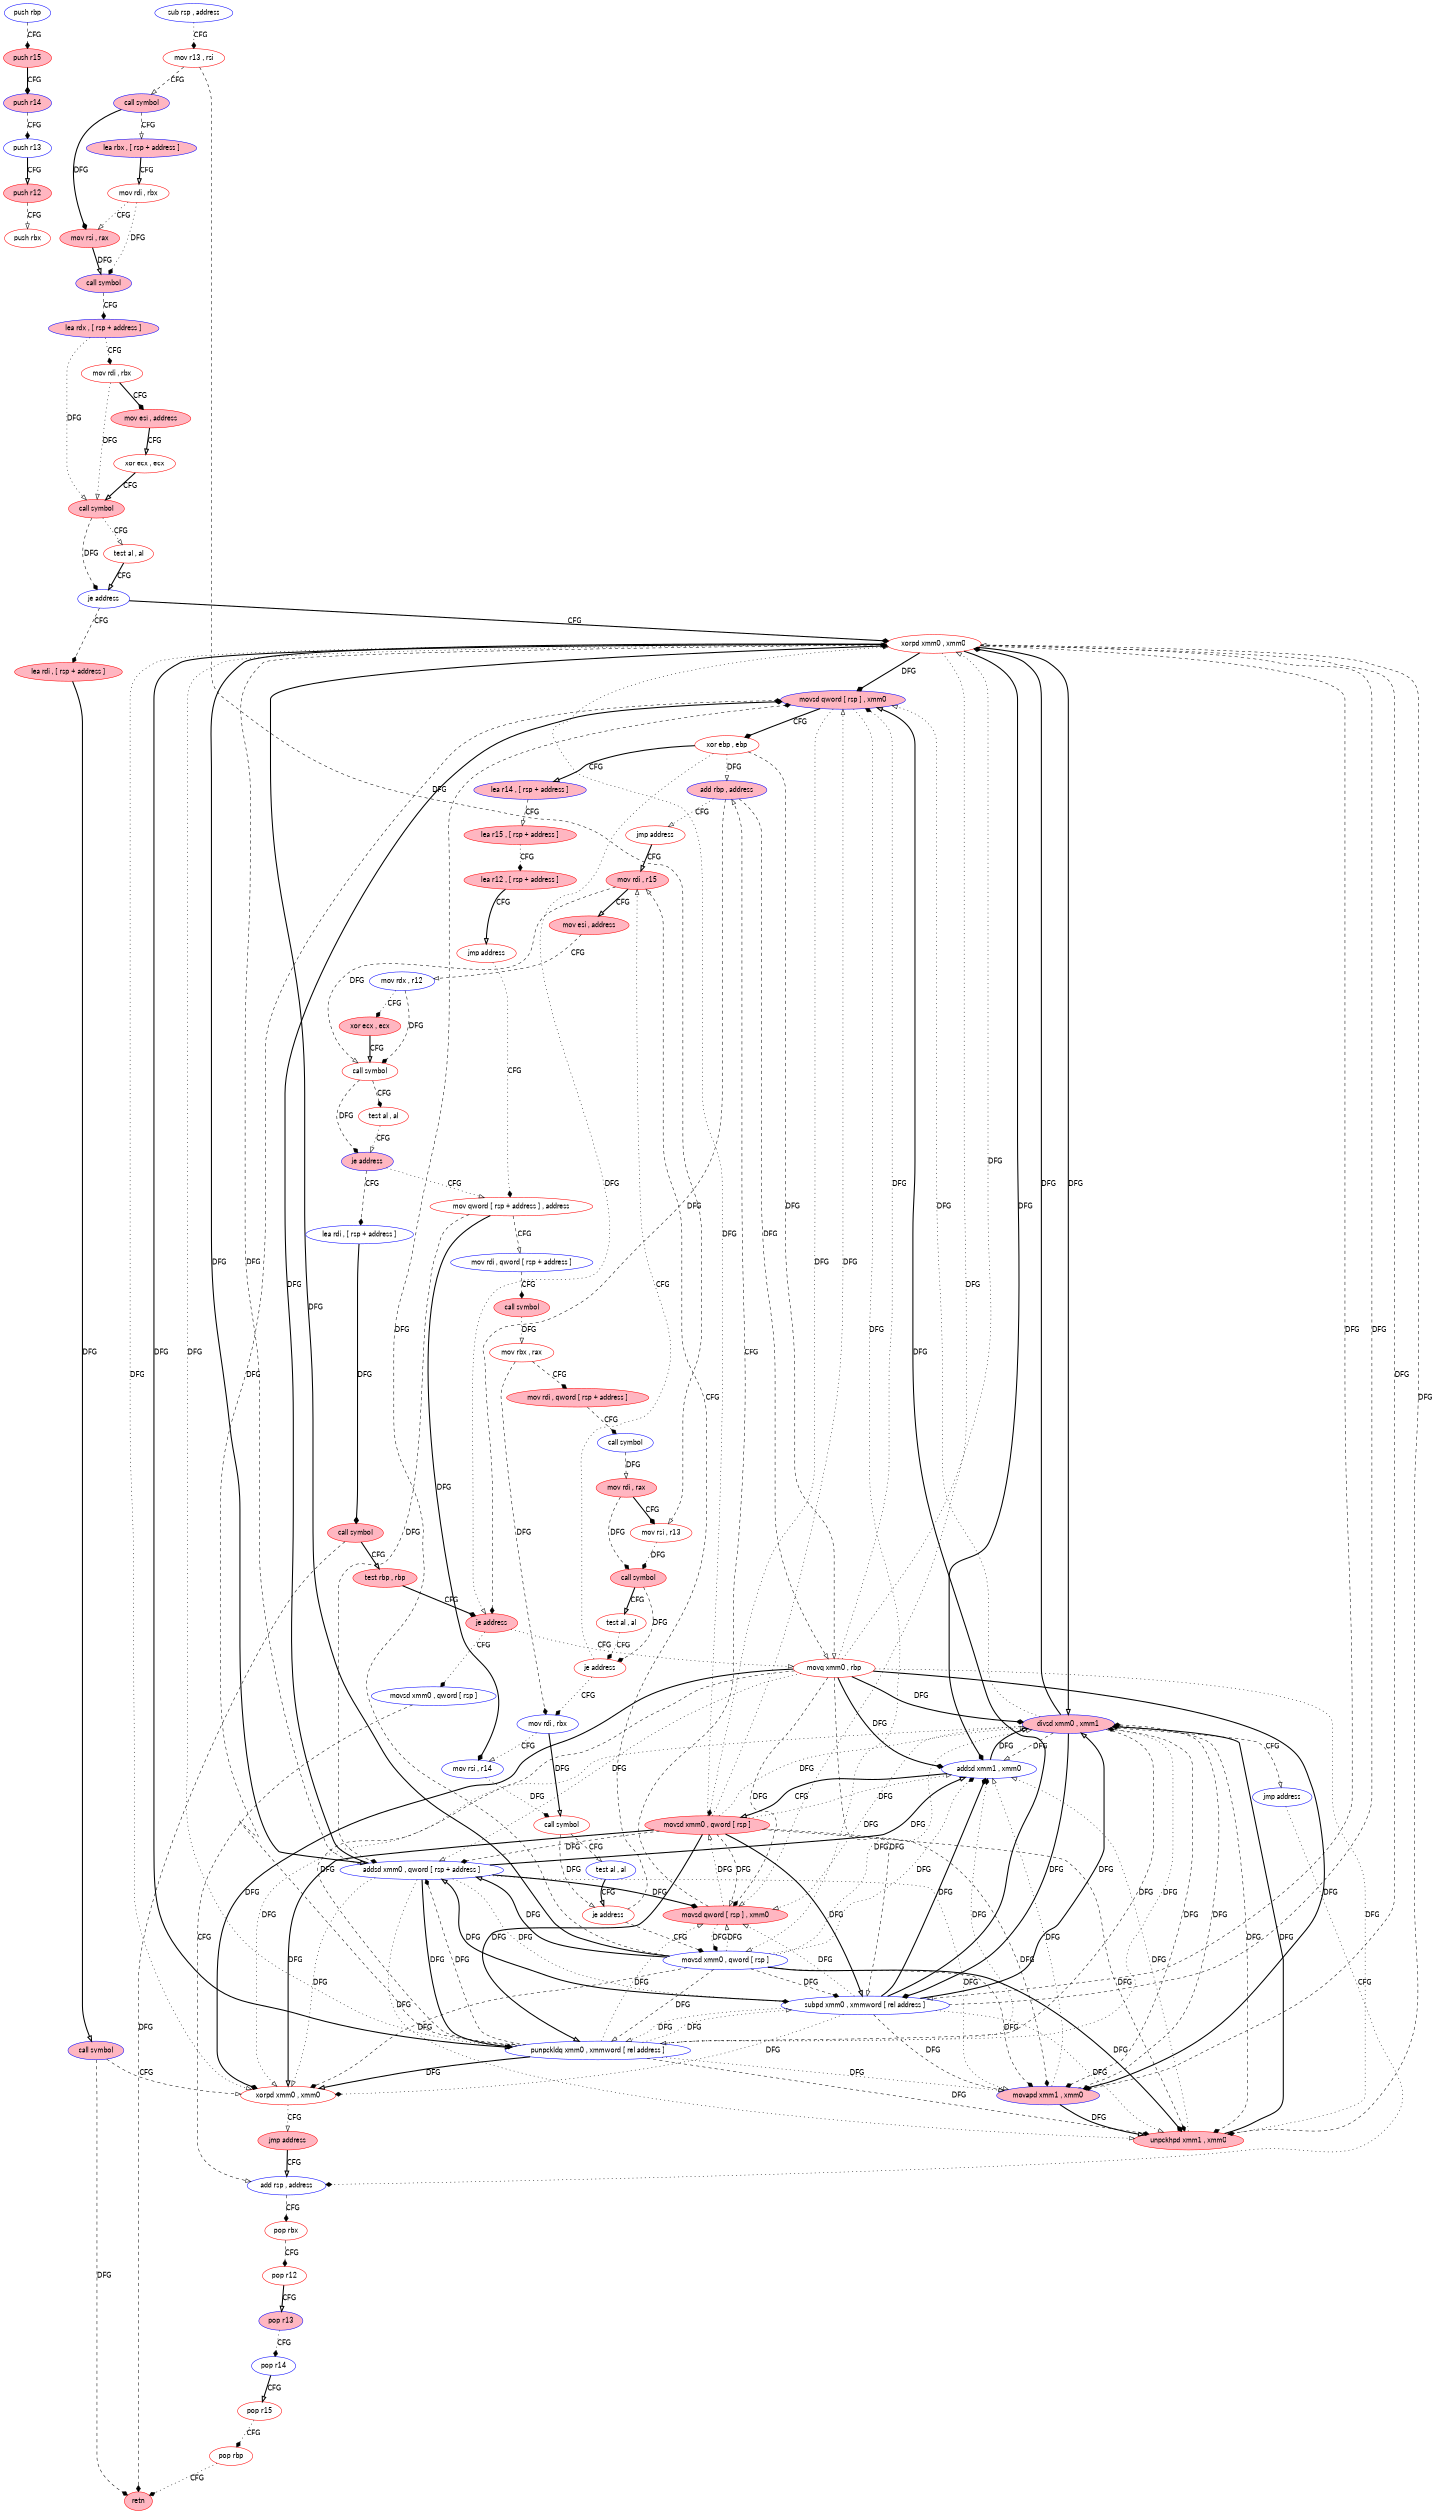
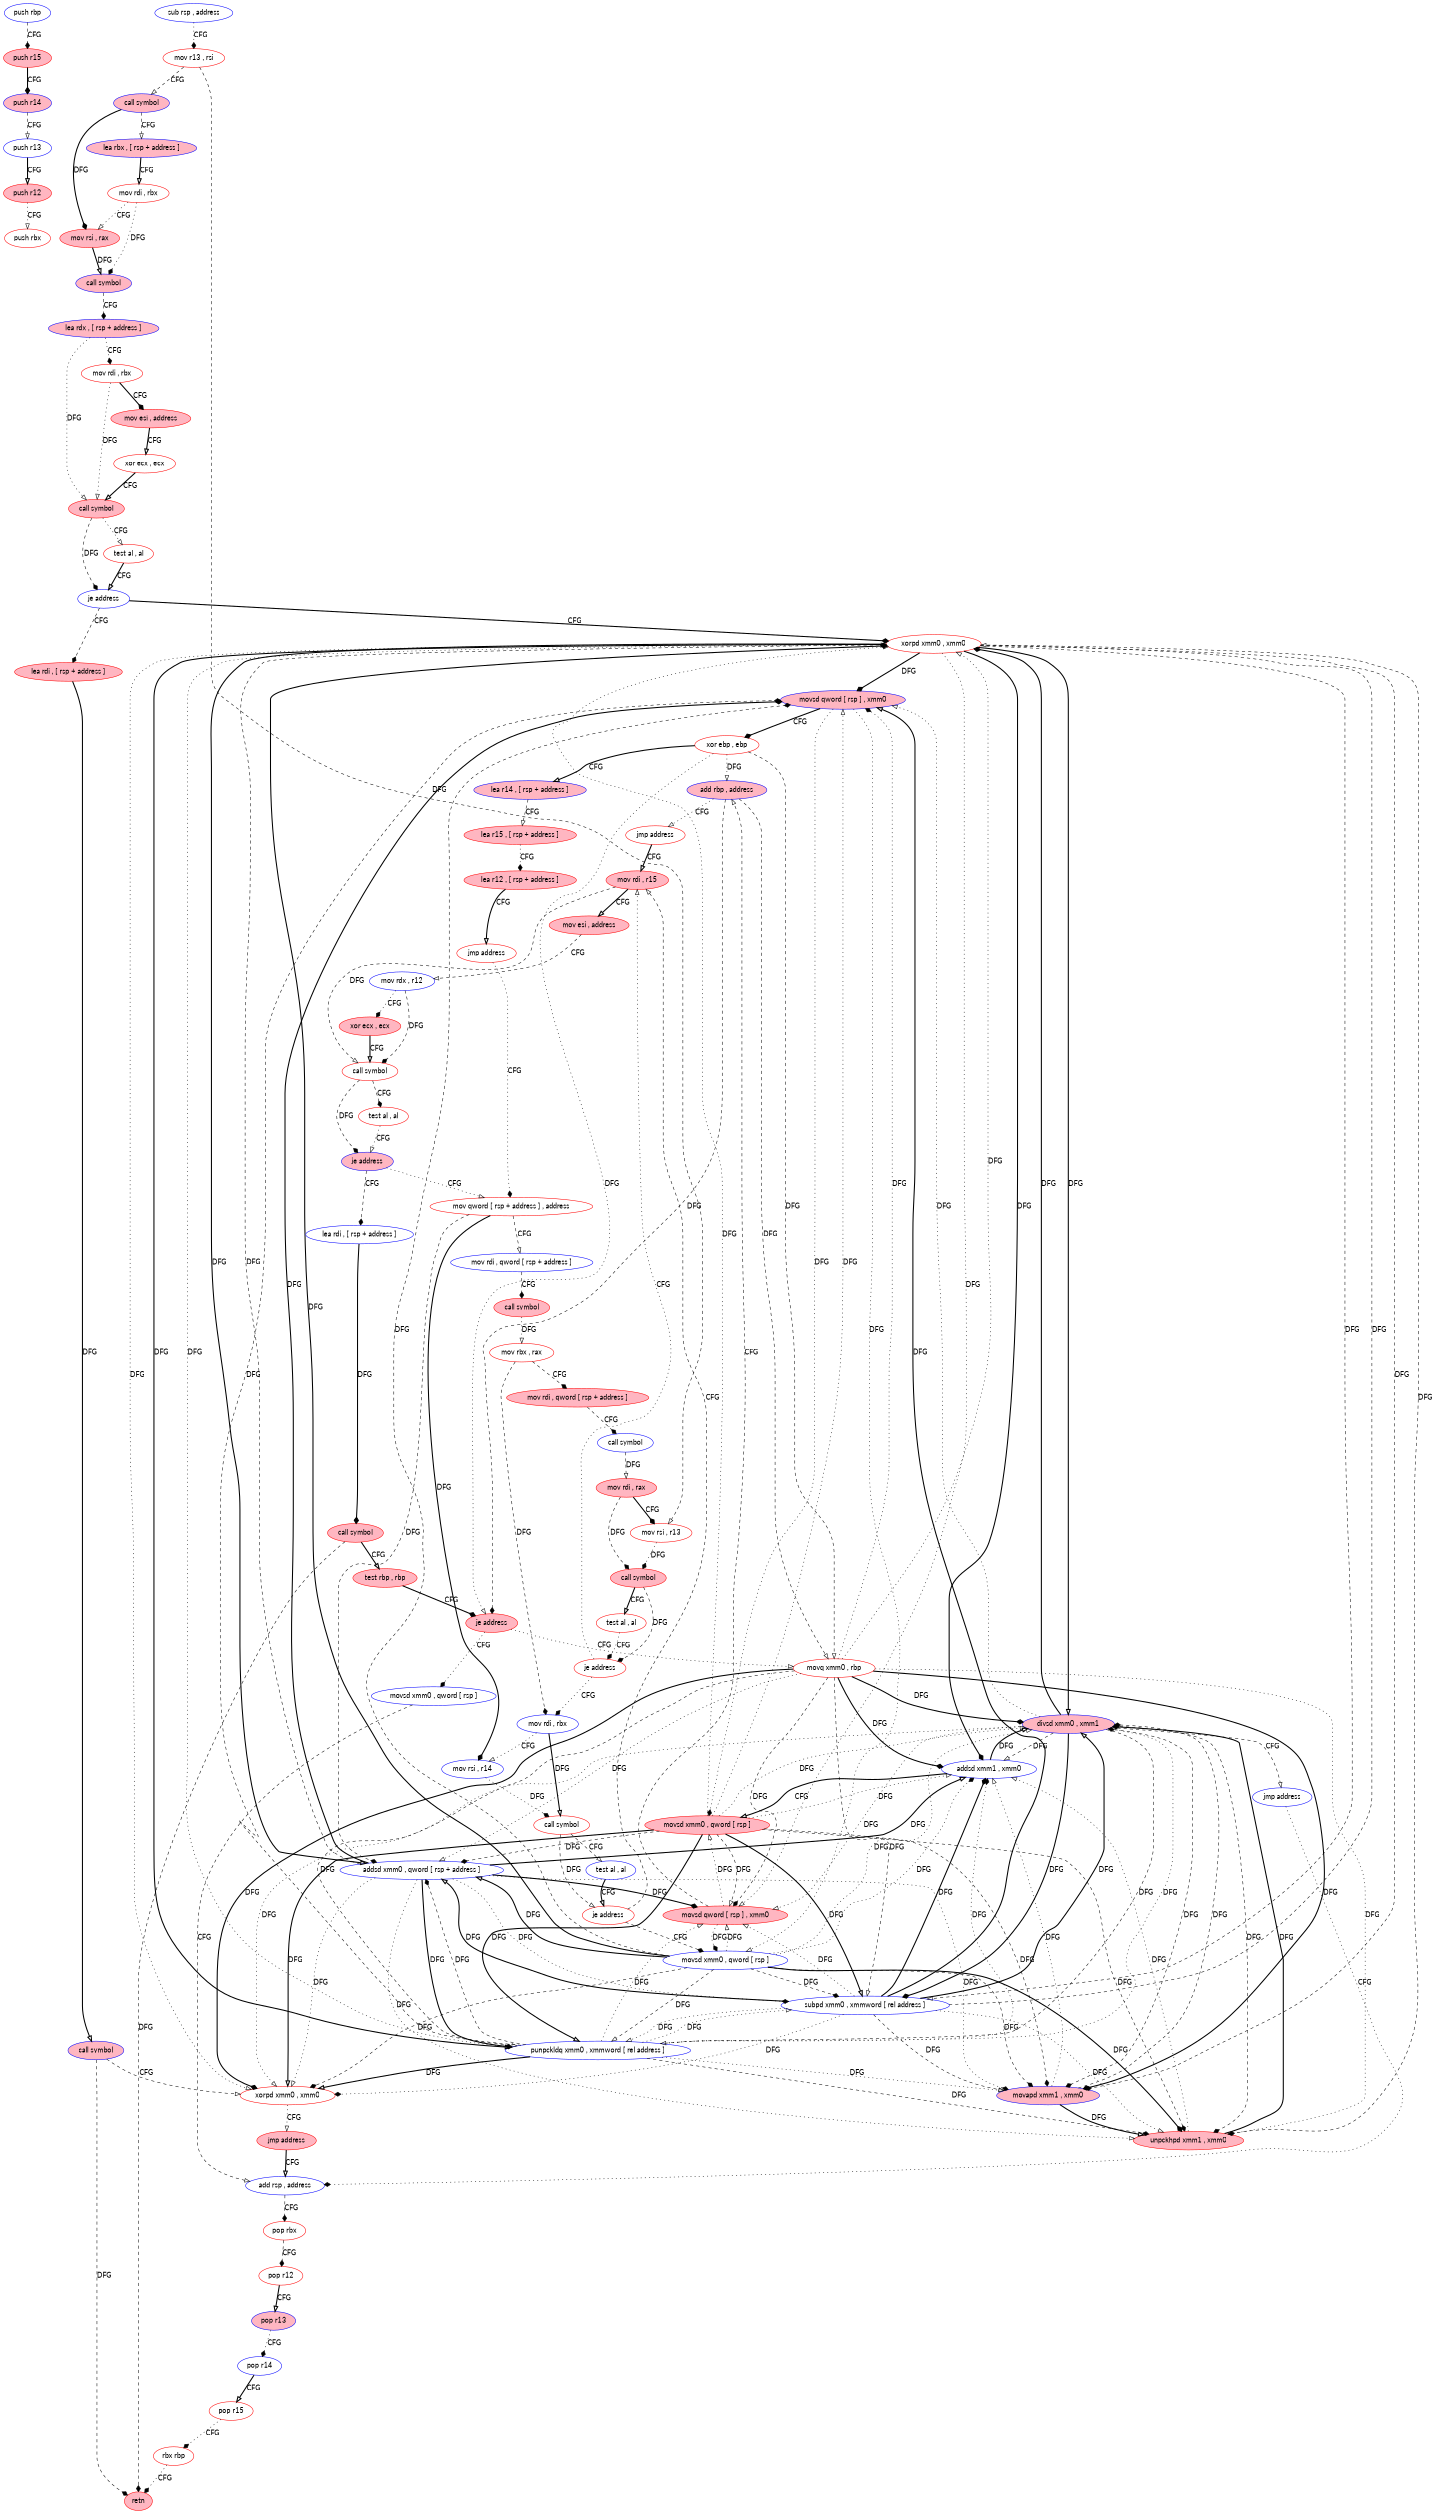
(28, 123) -> (28, 123)
(28, 213) -> (28, 213)
(807, 1881) -> (806, 1881)
(231, 2456) -> (174, 2456)
